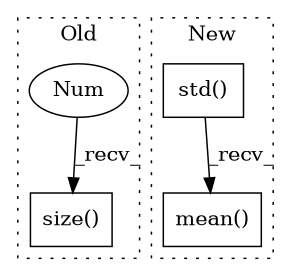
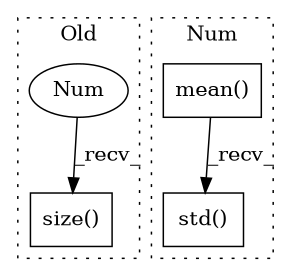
(212, 35) -> (212, 35)
(207, 148) -> (208, 148)
